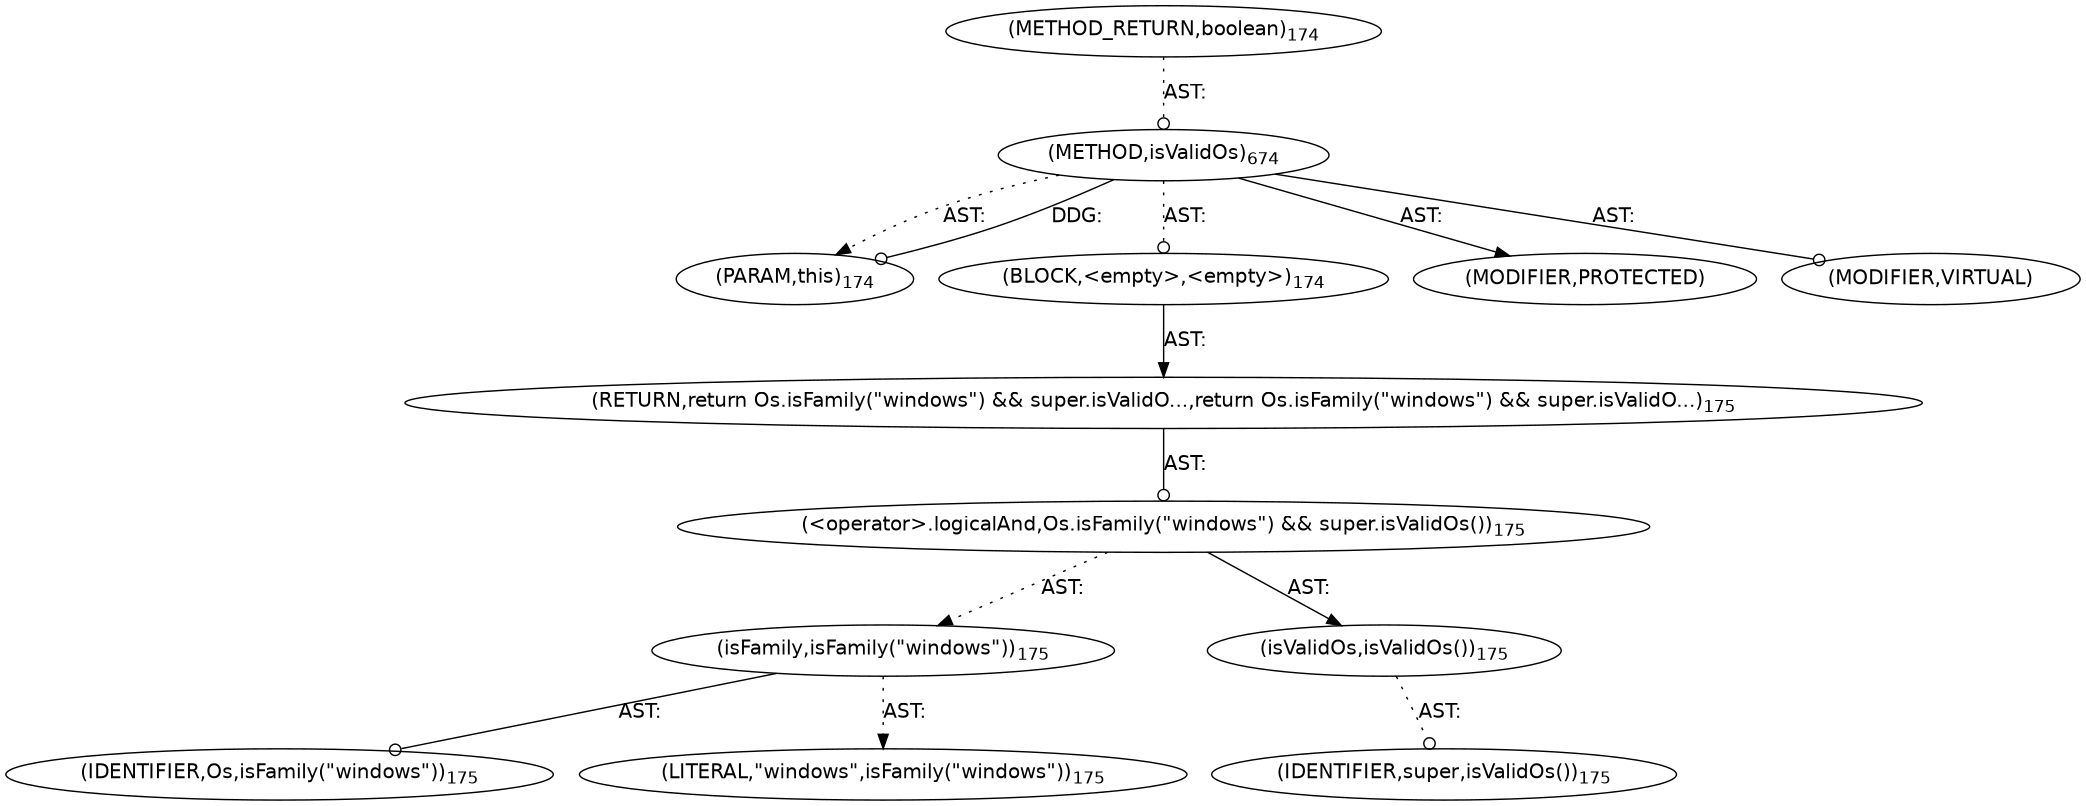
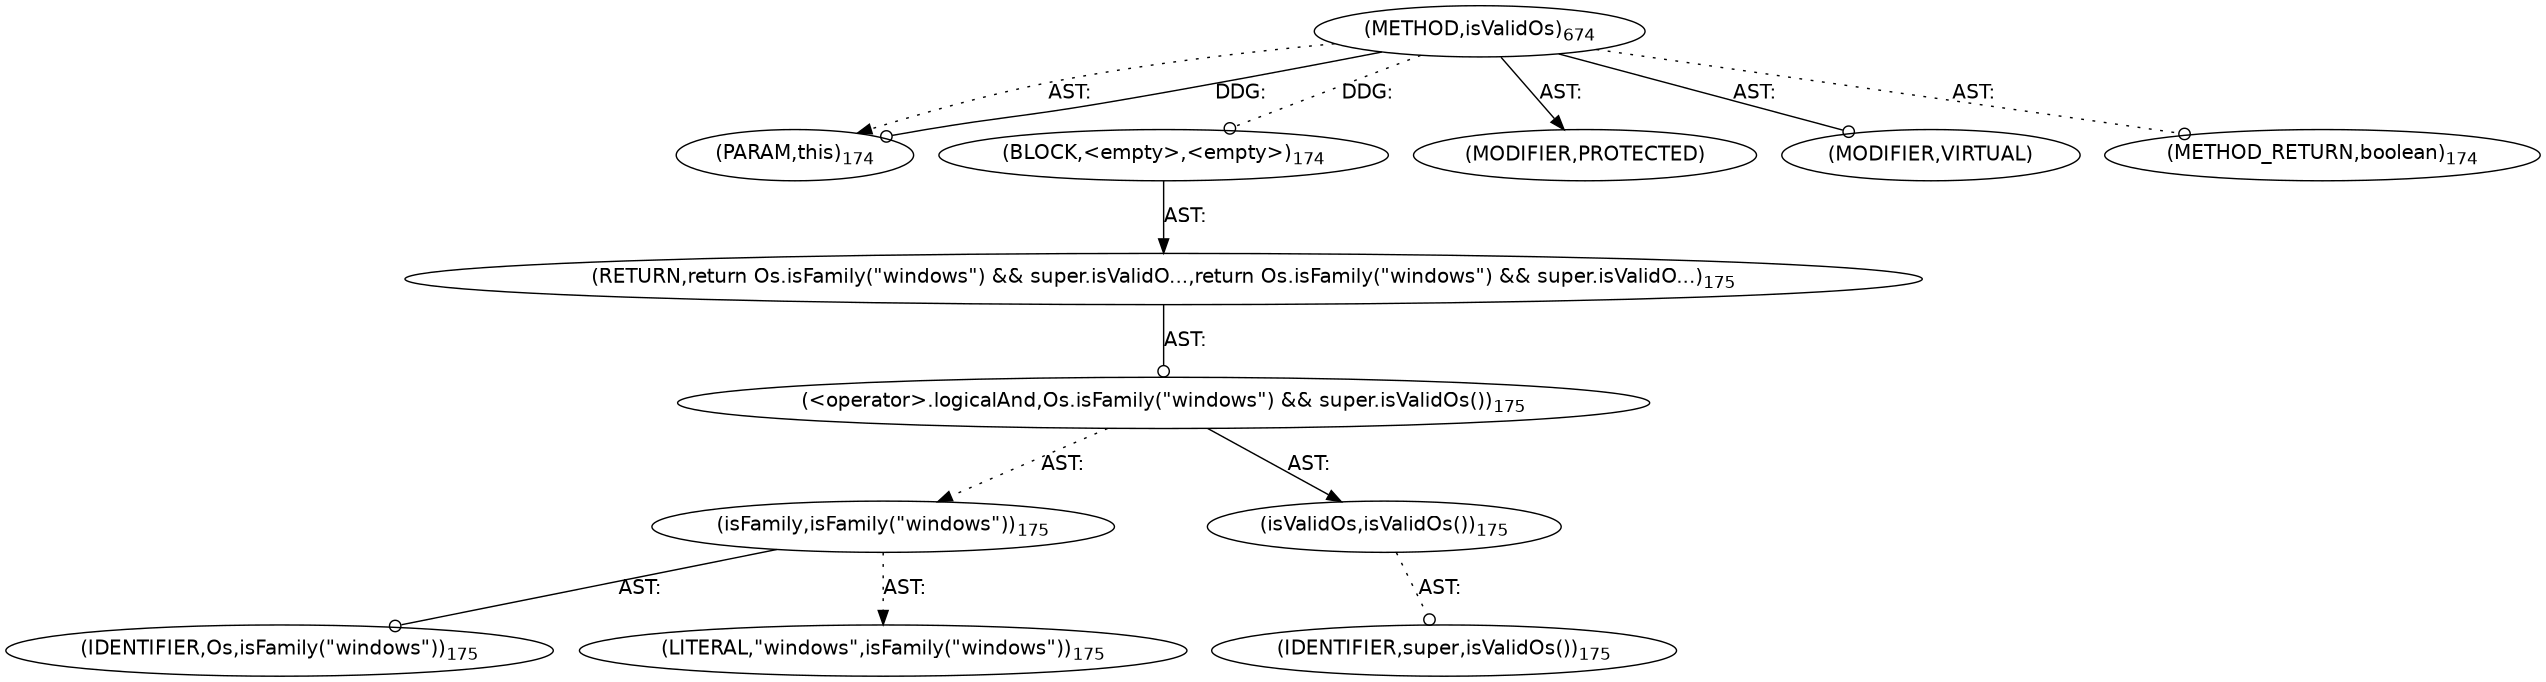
(1164, 87) -> (1887, 91)
(1189, 217) -> (1371, 93)
